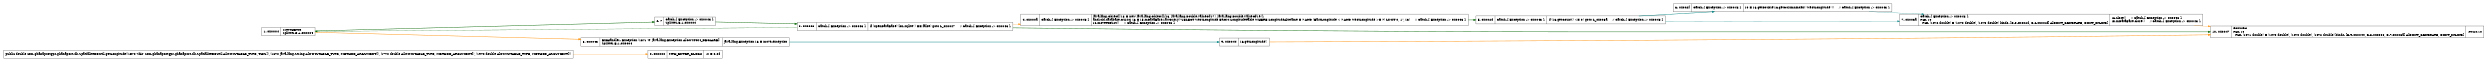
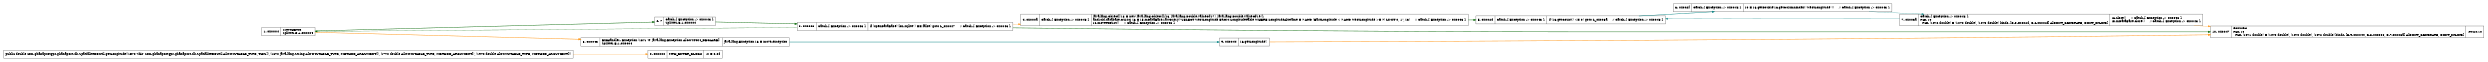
(1782, 21) -> (1784, 18)
